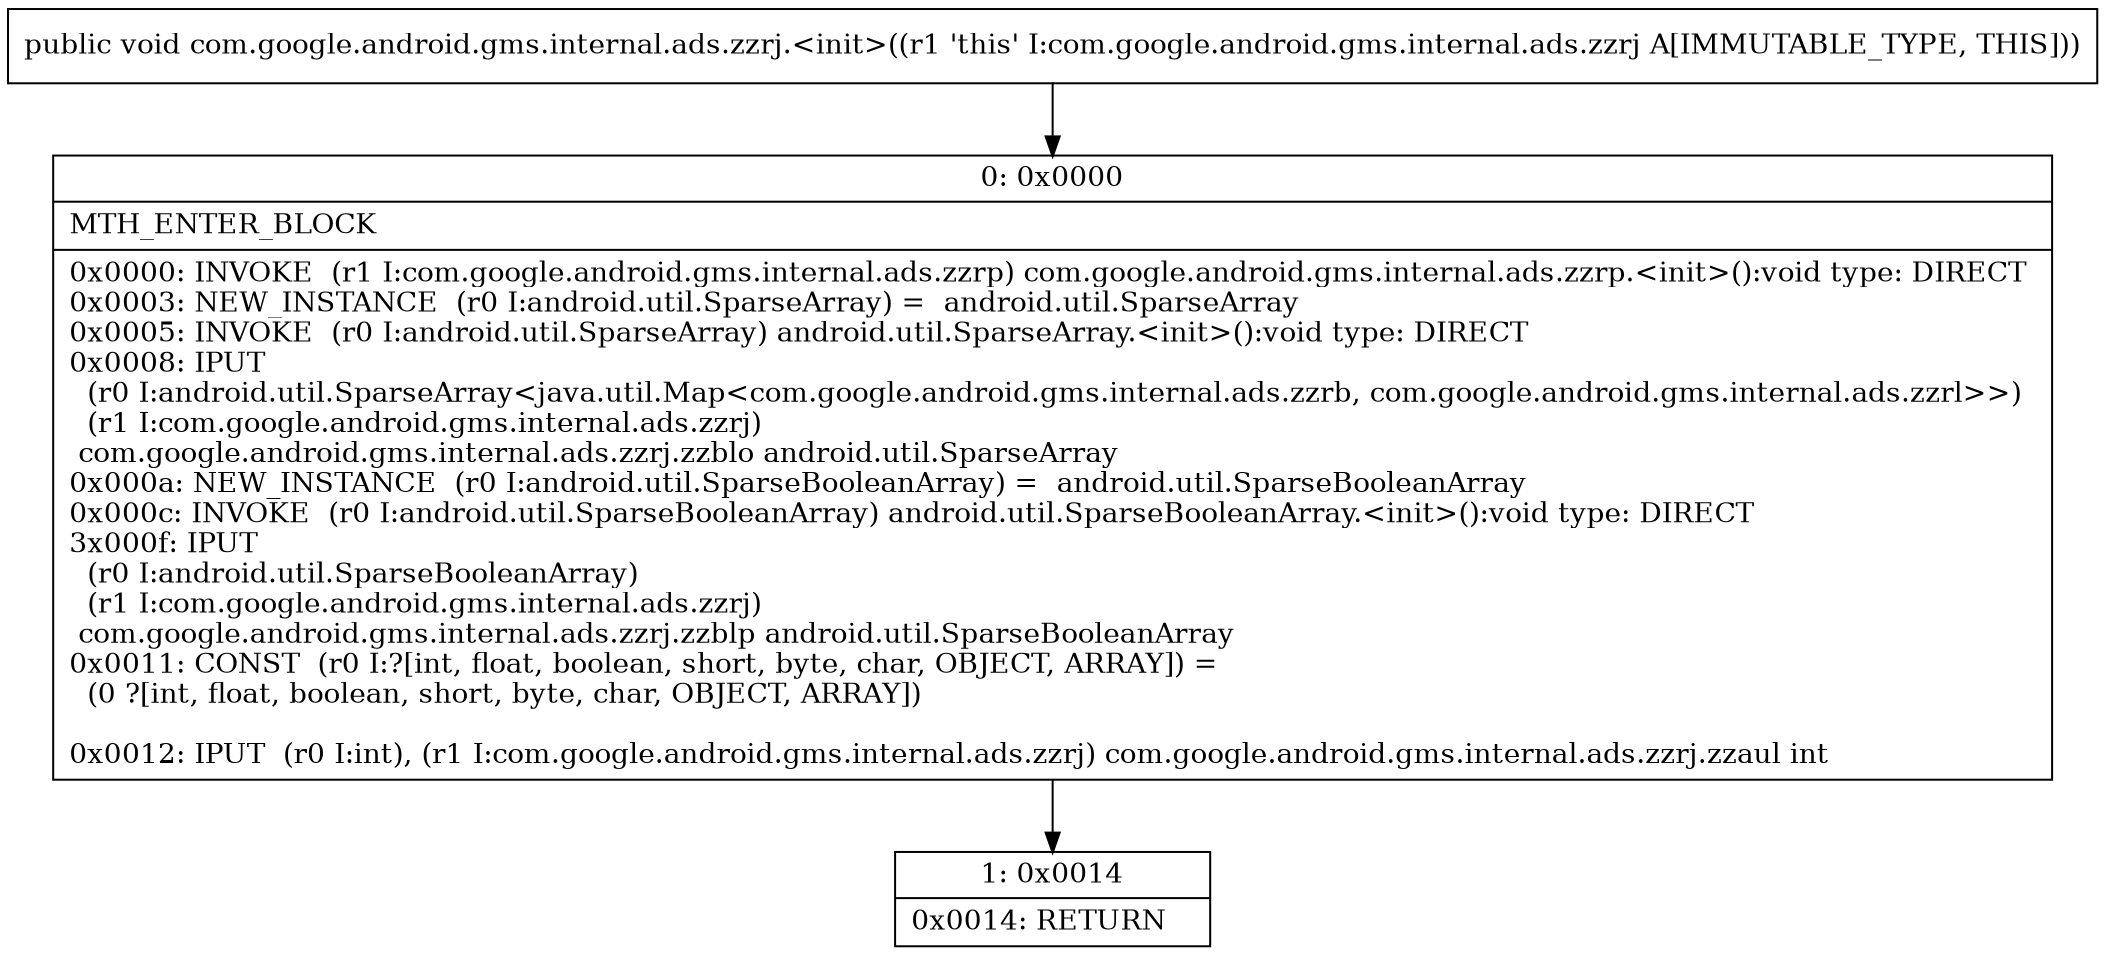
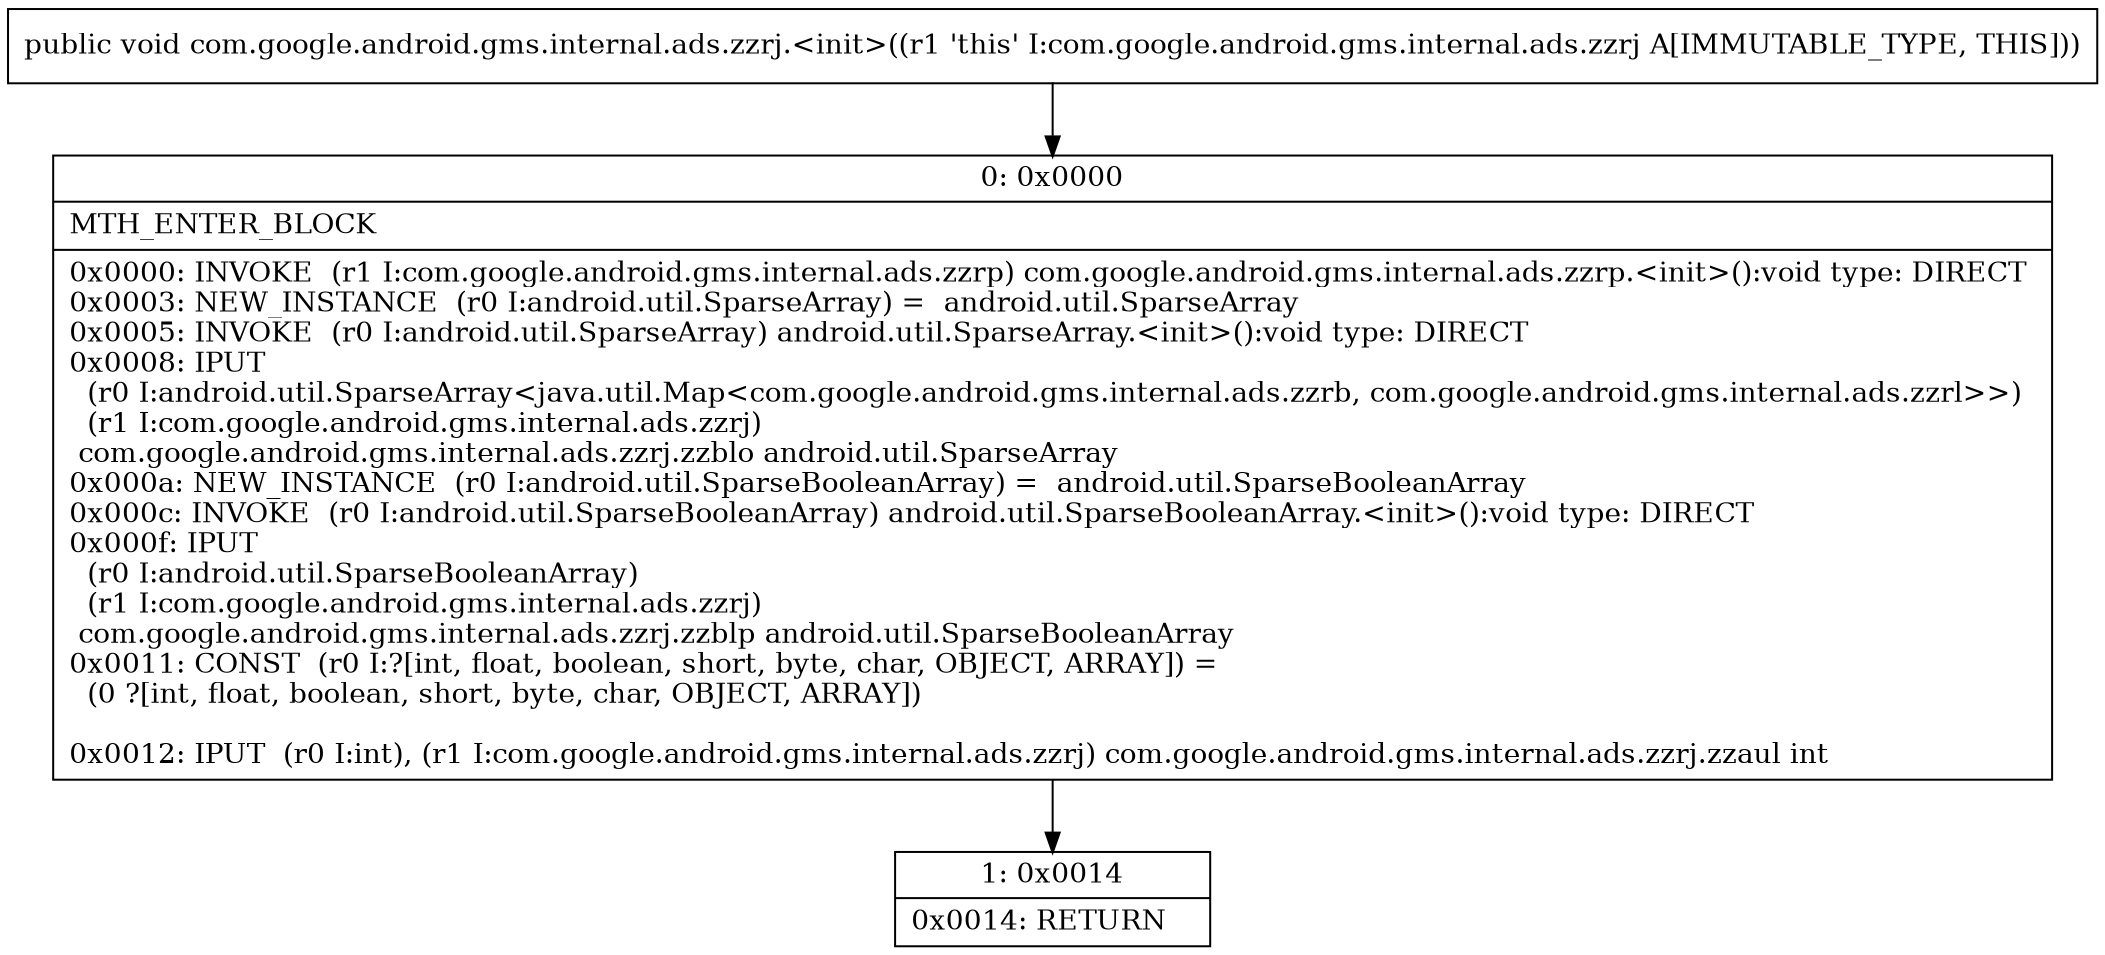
(173, 544) -> (173, 544)
